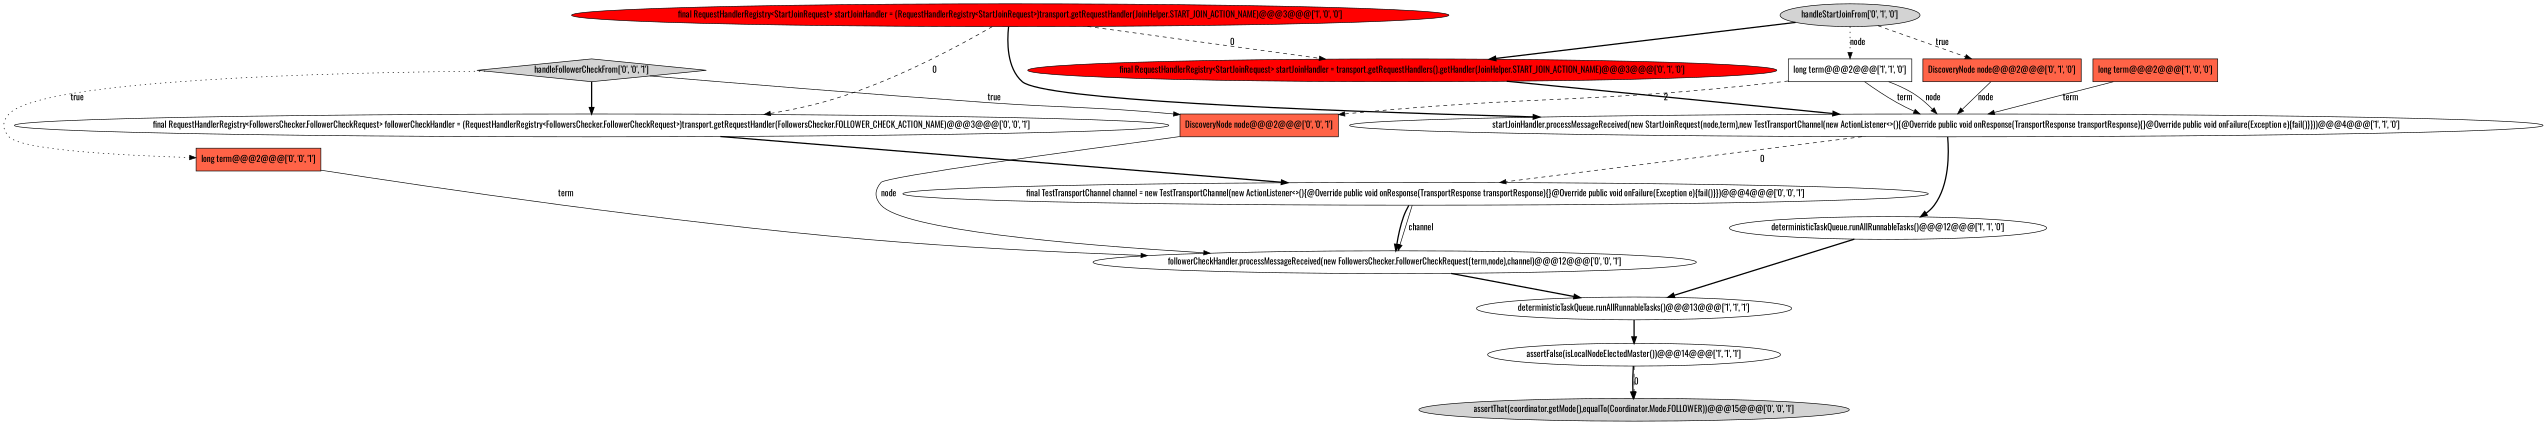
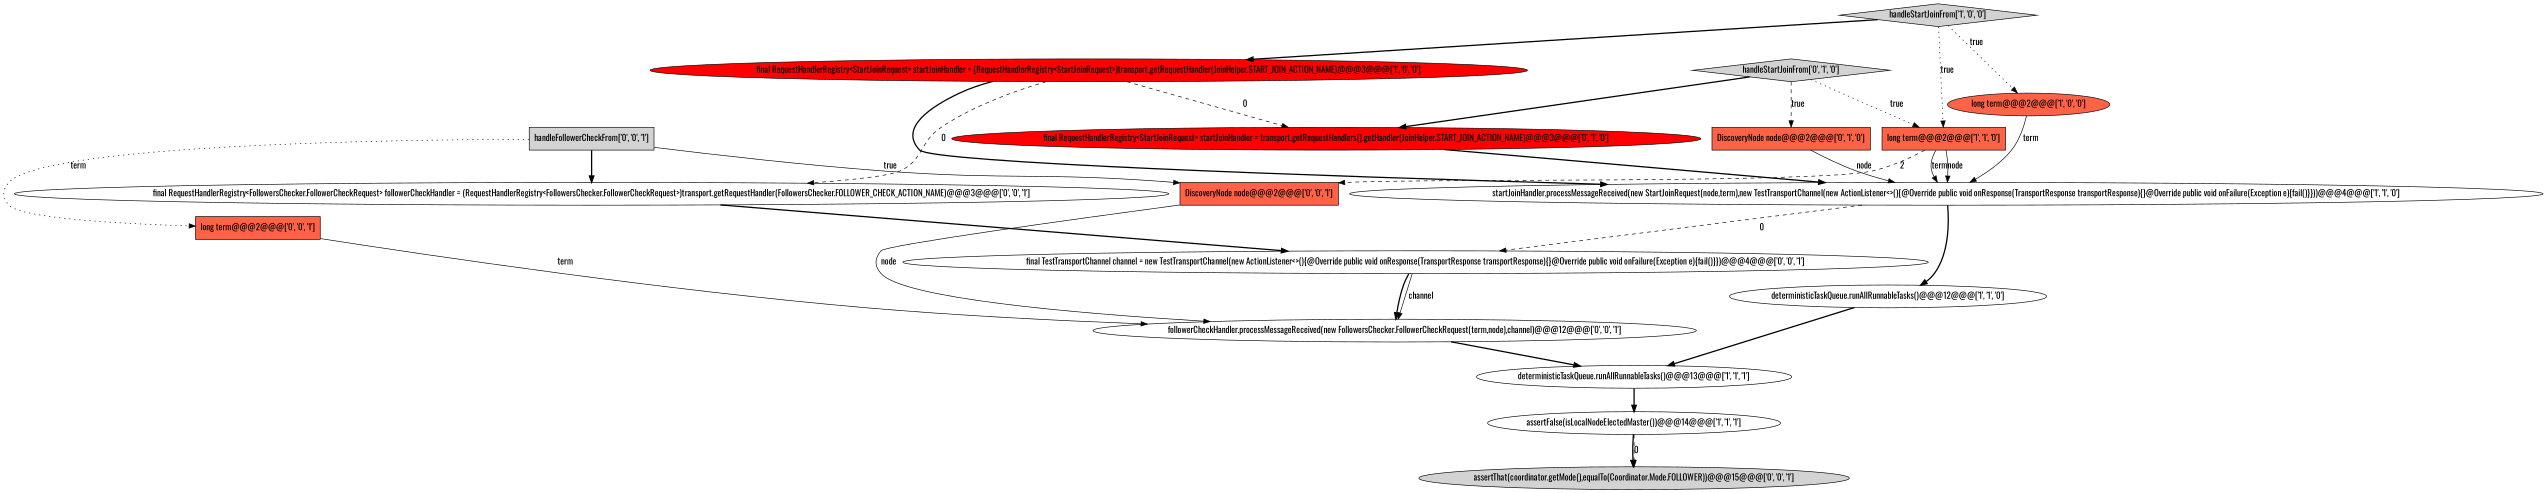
(1850, 15) -> (1791, 70)
none -> (1938, 15)
(1858, 43) -> (1897, 104)
(592, 70) -> (592, 139)
(1850, 70) -> (1944, 139)
(2155, 70) -> (2029, 104)
(77, 98) -> (78, 166)
